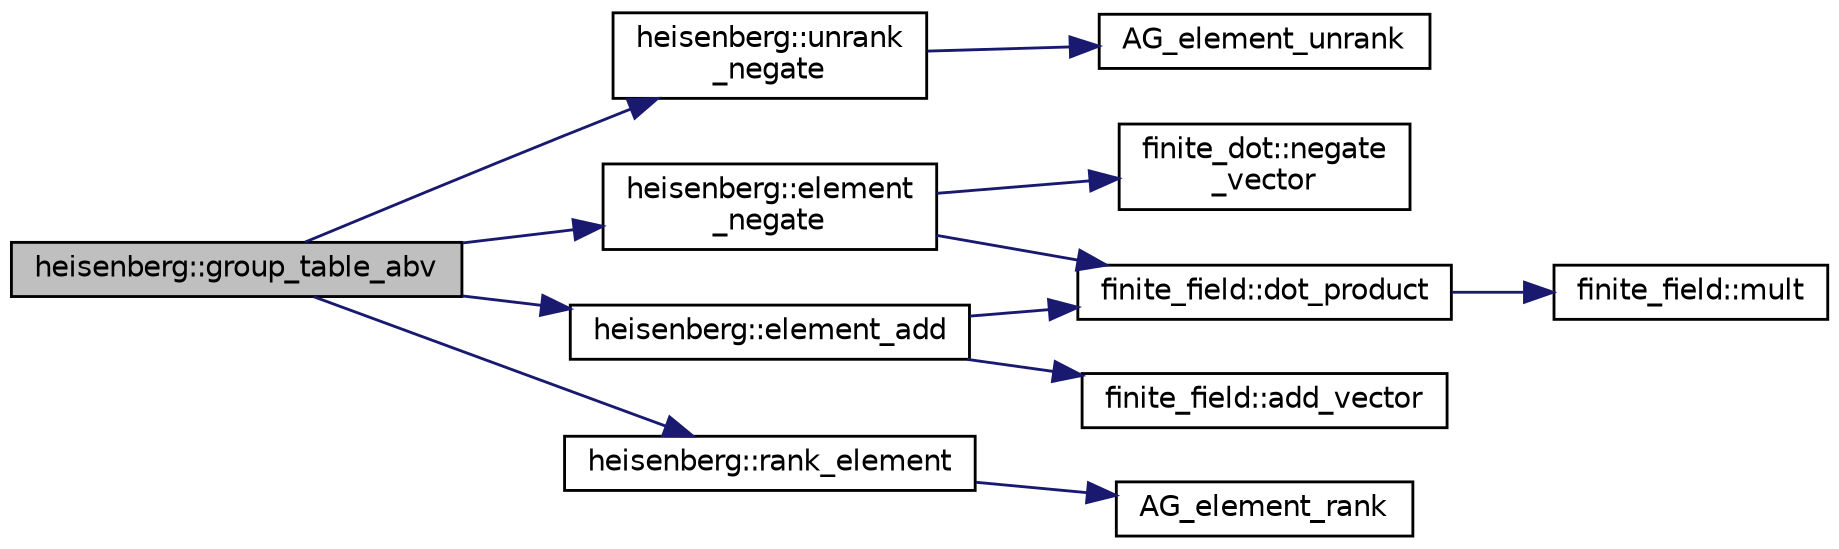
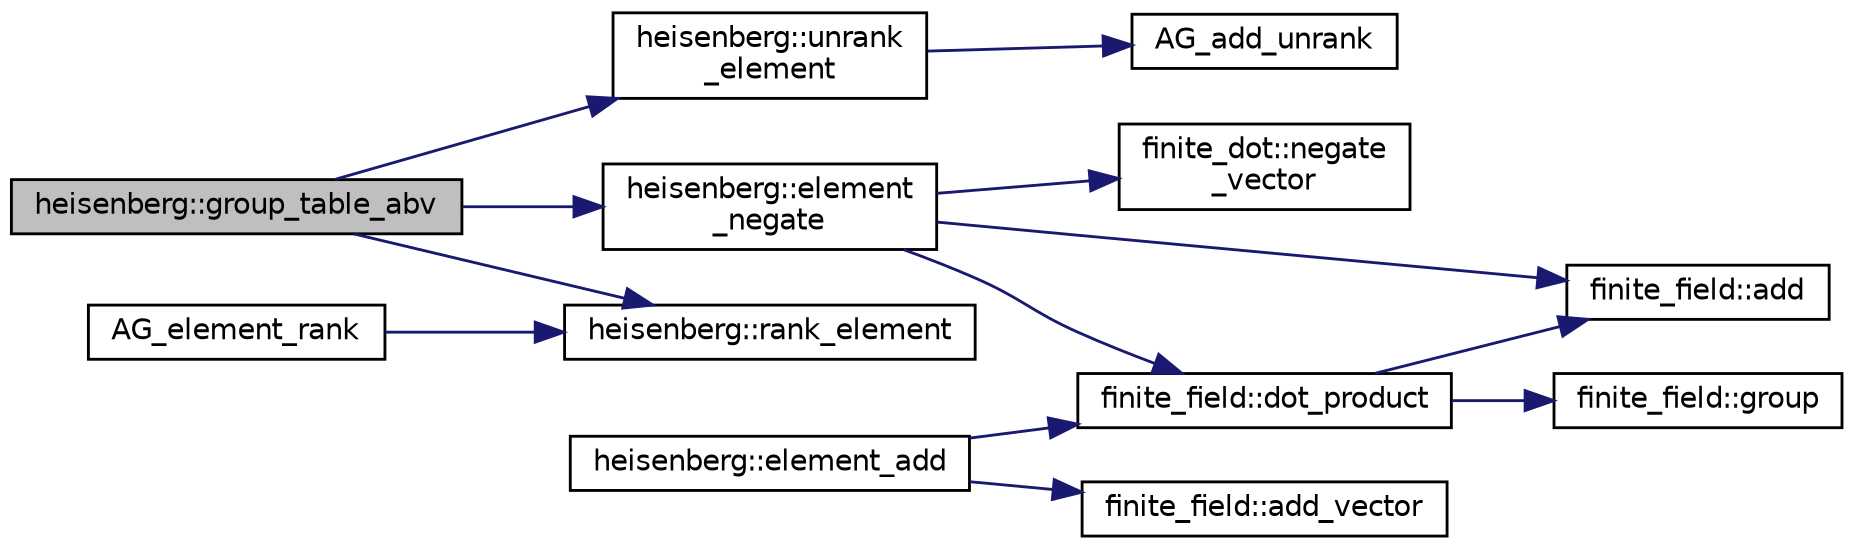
(1265, 41) -> (1265, 41)
(770, 56) -> (770, 56)
(1691, 292) -> (1698, 401)
none -> (1698, 292)
(502, 301) -> none
(1032, 488) -> (460, 332)
